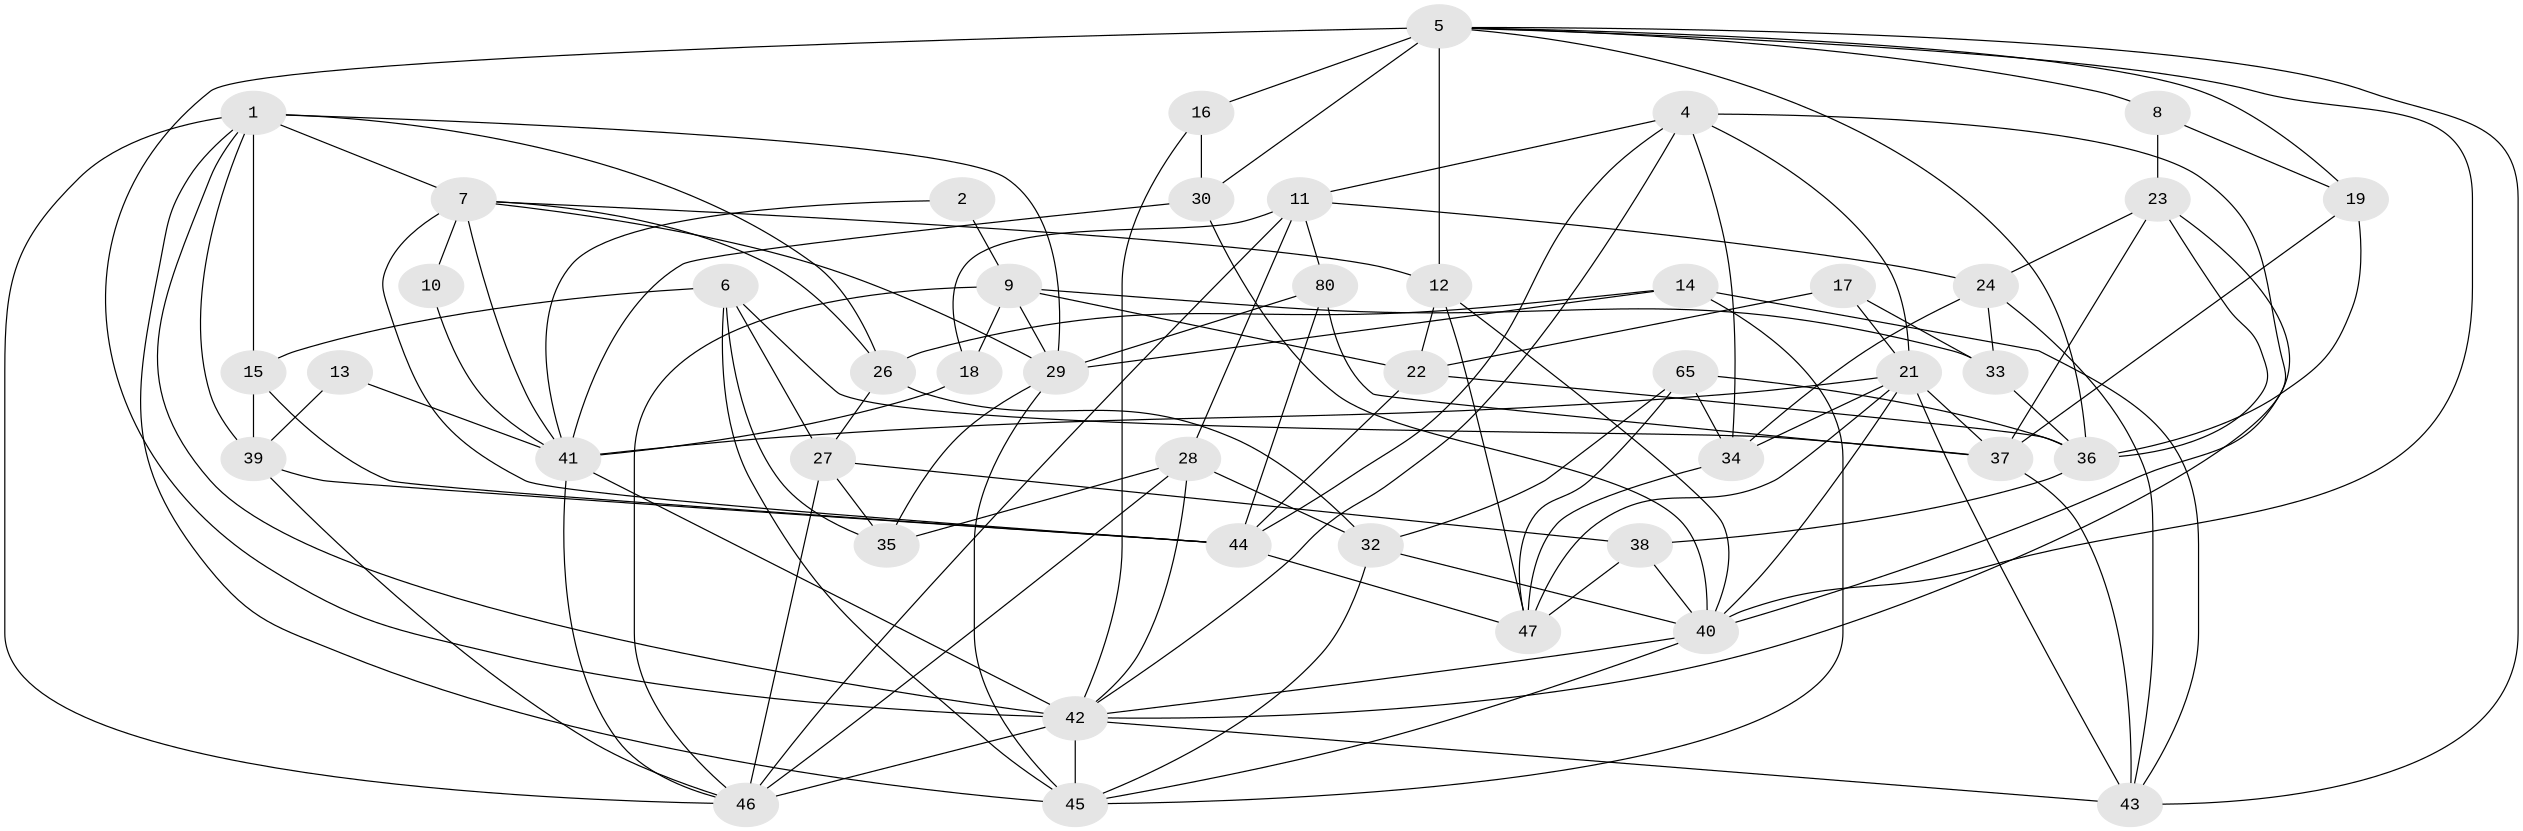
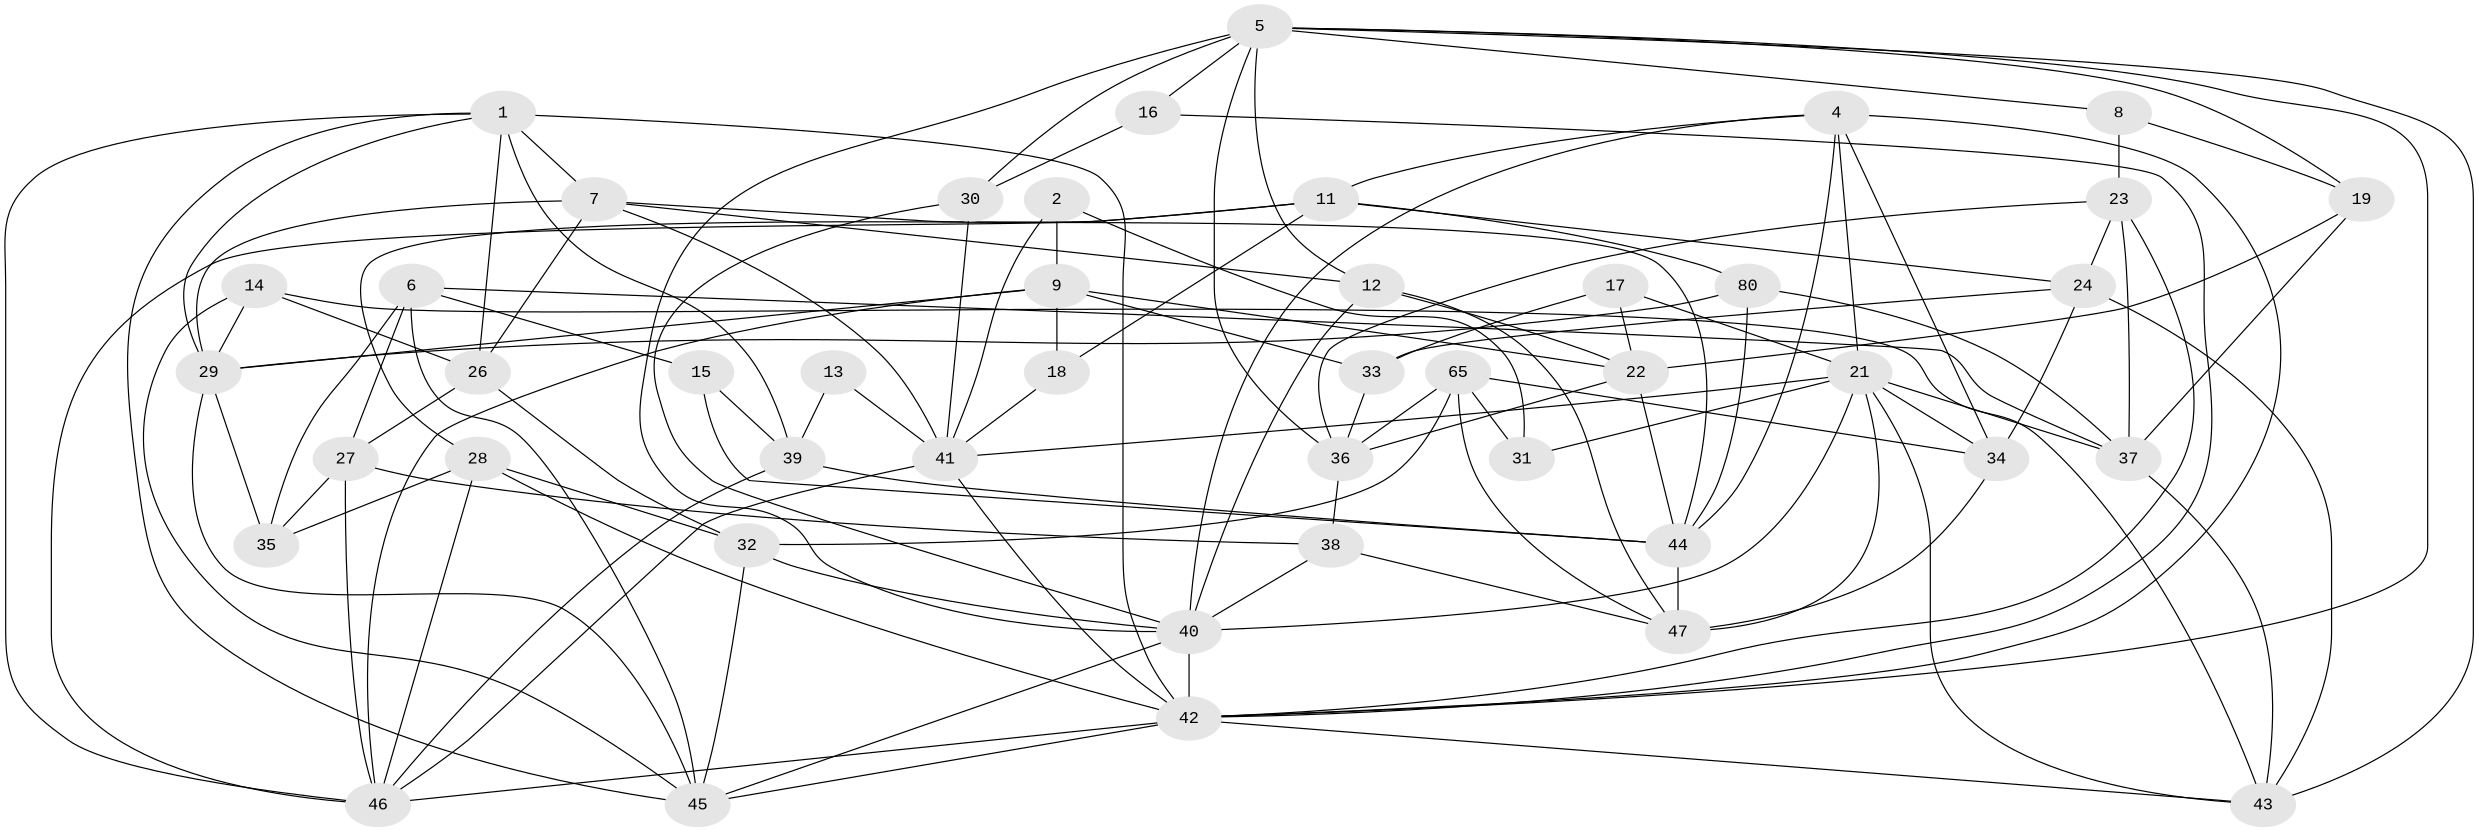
(253, 243) -> none
(431, 286) -> none
(2292, 386) -> (2012, 326)
none -> (1522, 459)
